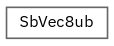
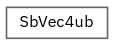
(57, 23) -> (57, 23)
